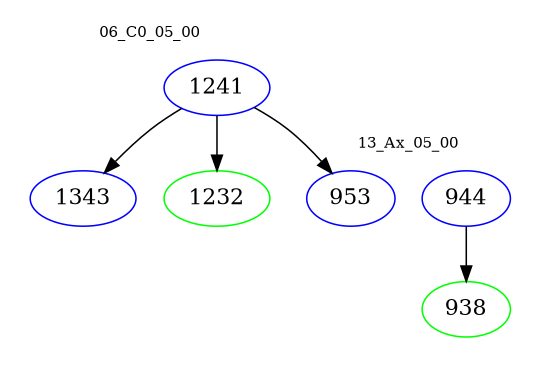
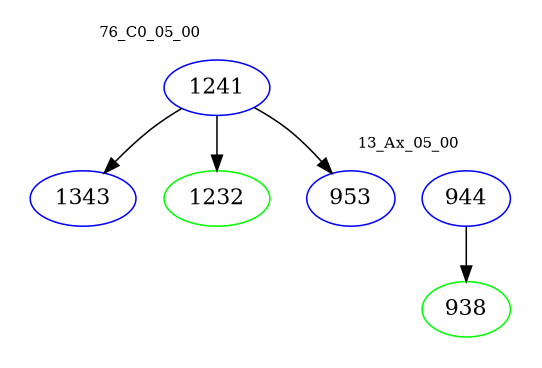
(150, 33) -> (150, 33)
